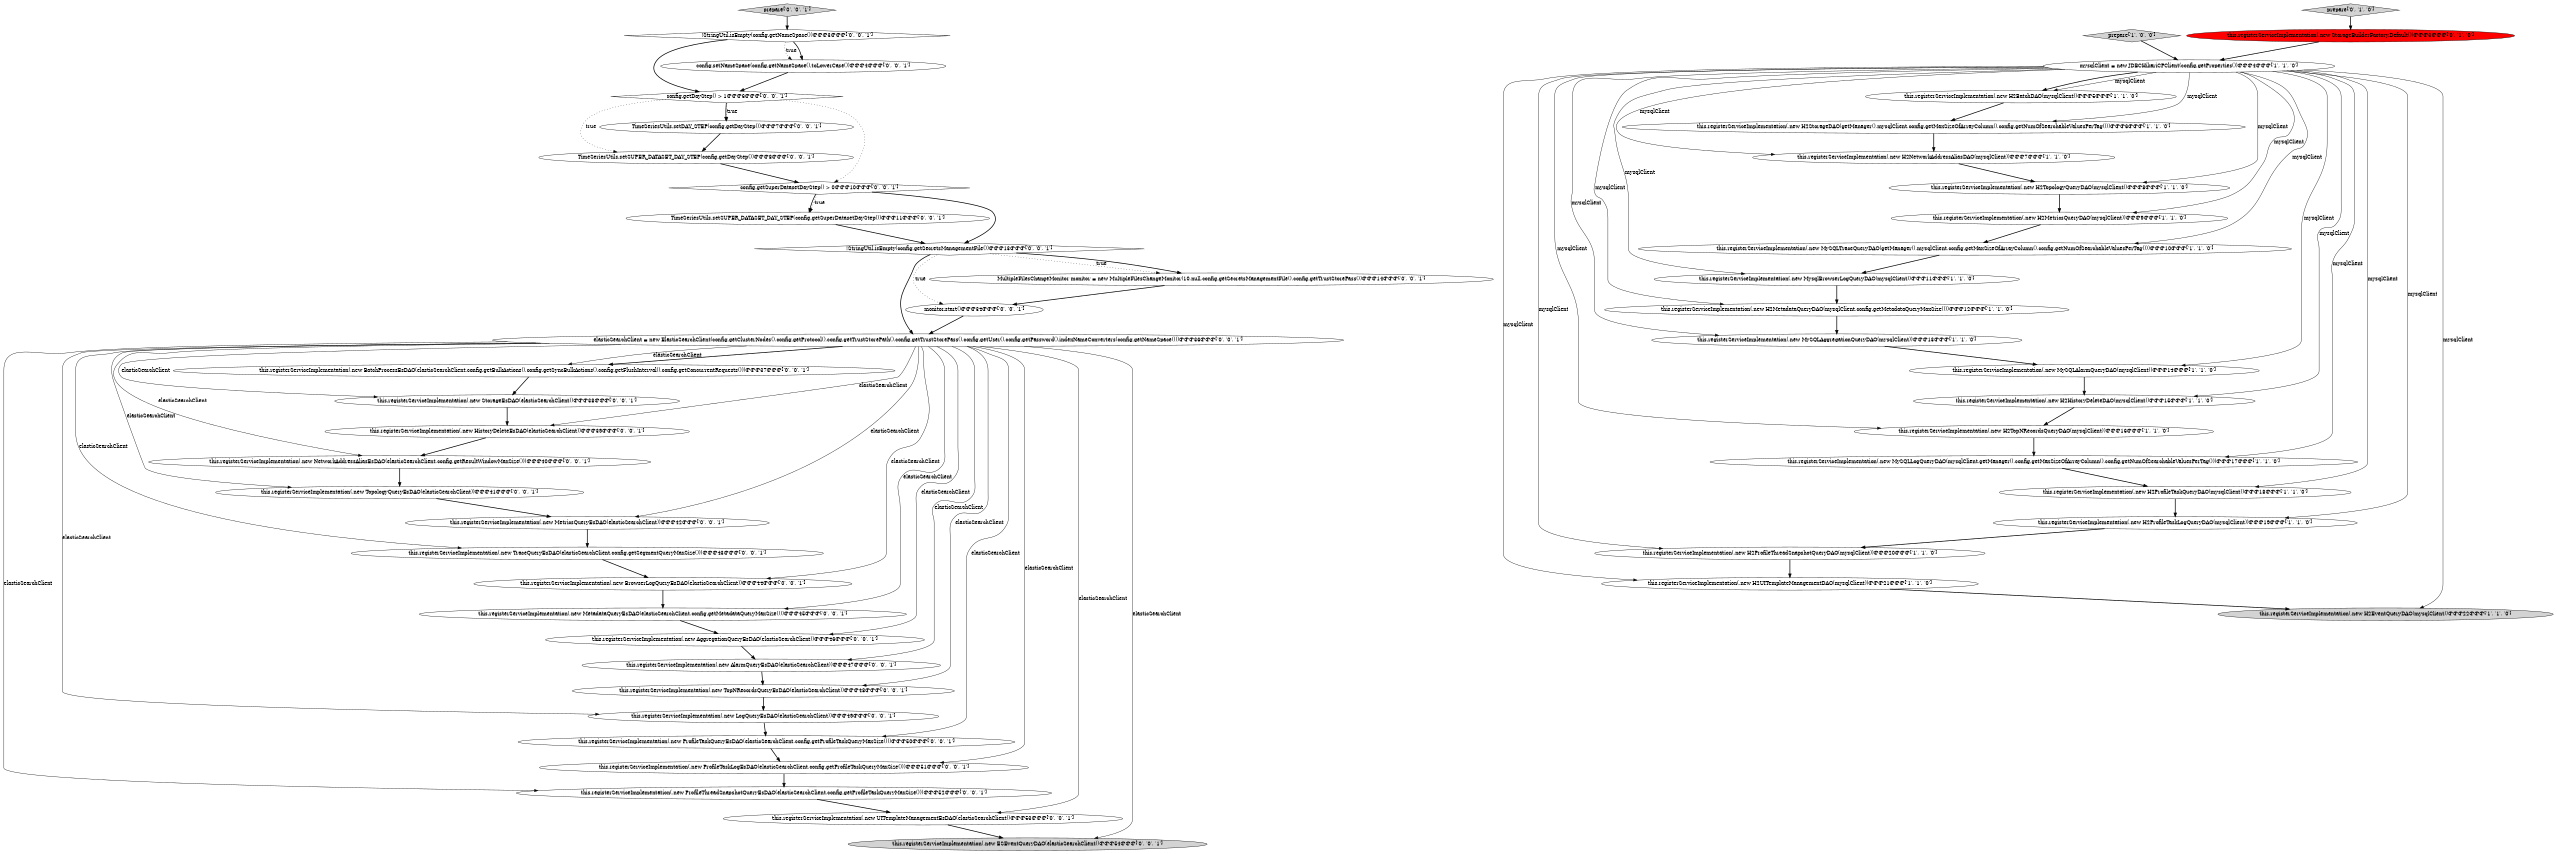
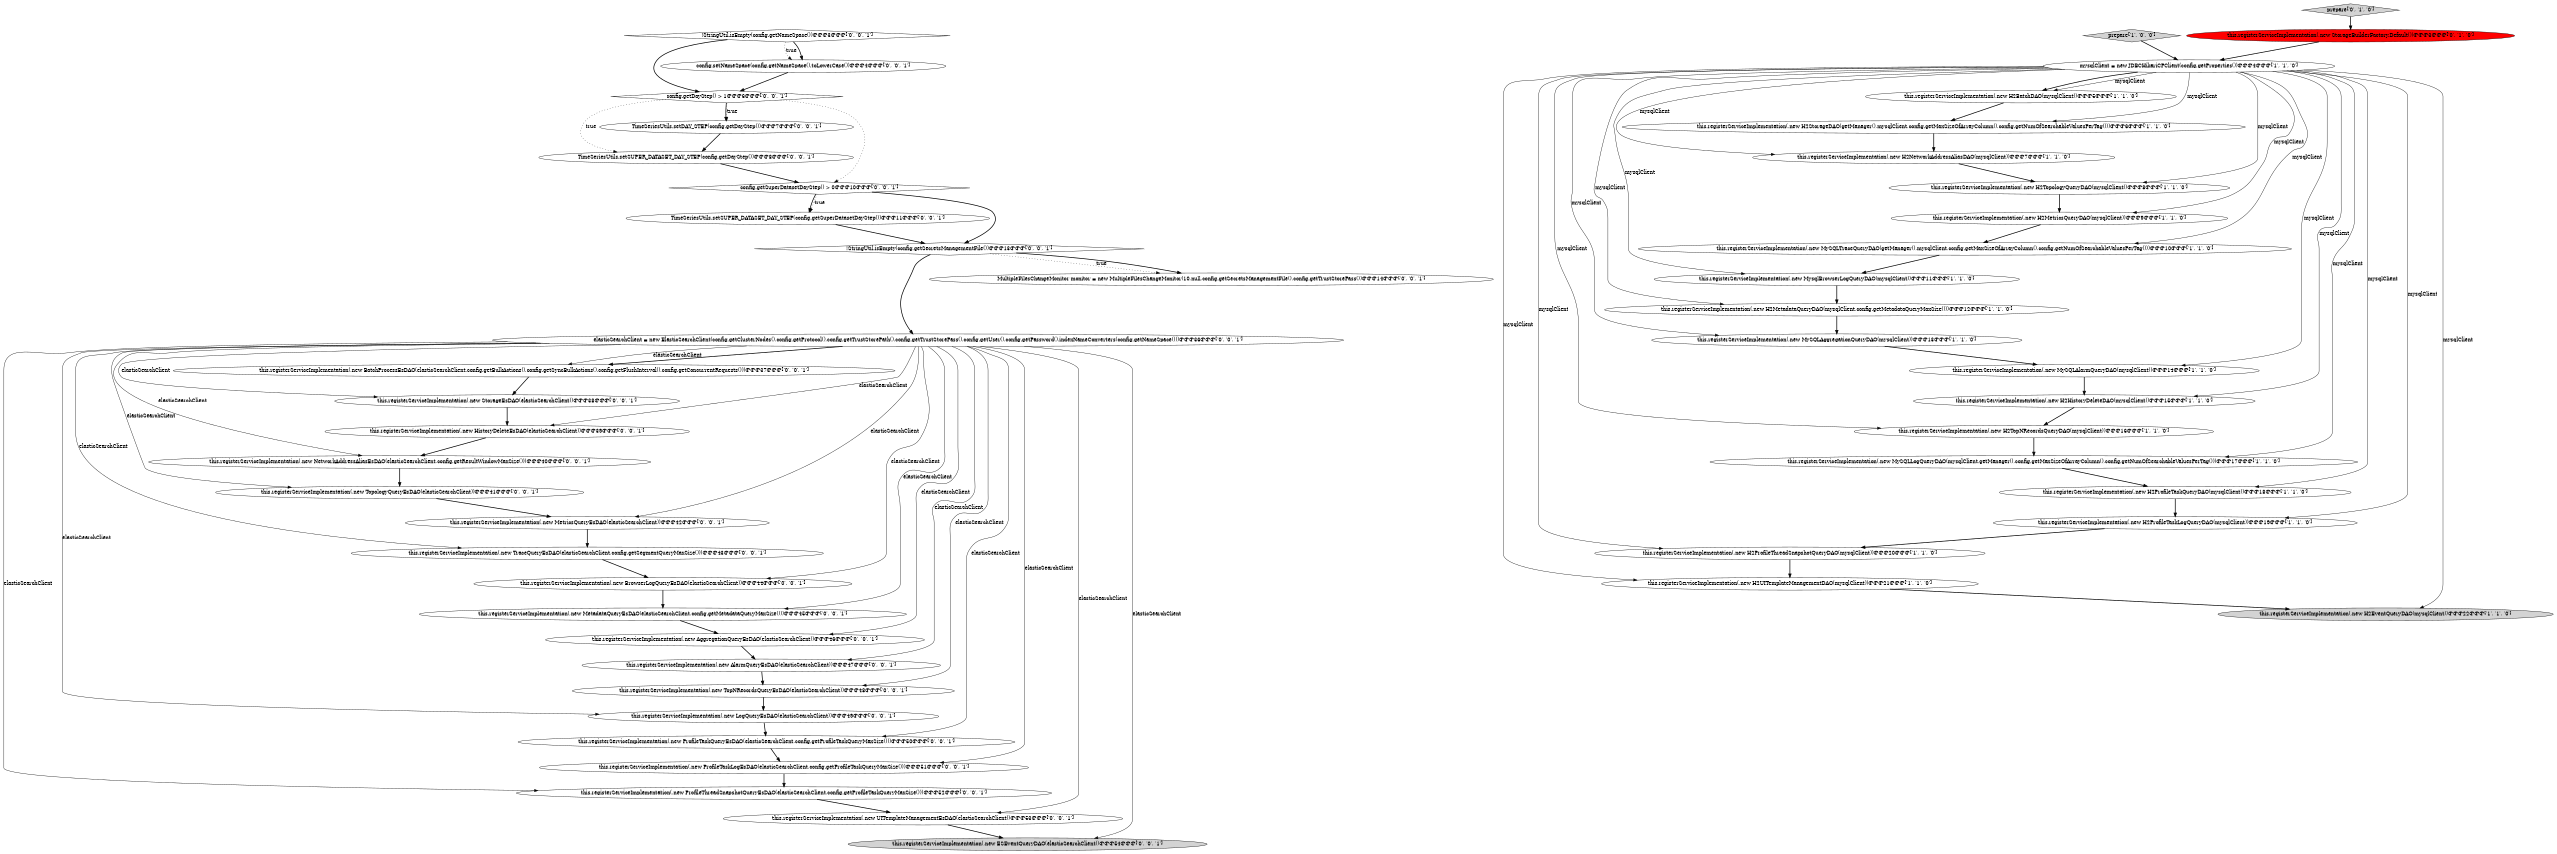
(787, 10) -> none
(974, 310) -> none
